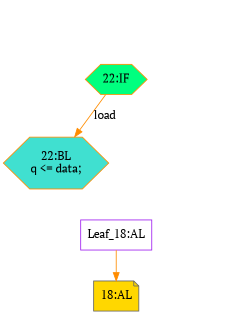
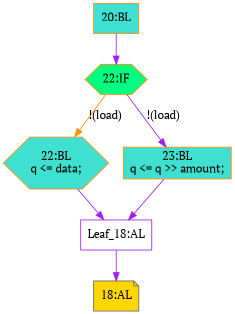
none -> (116, 18)
(105, 116) -> (105, 116)
none -> (177, 163)
none -> (88, 201)
(116, 261) -> (116, 261)
